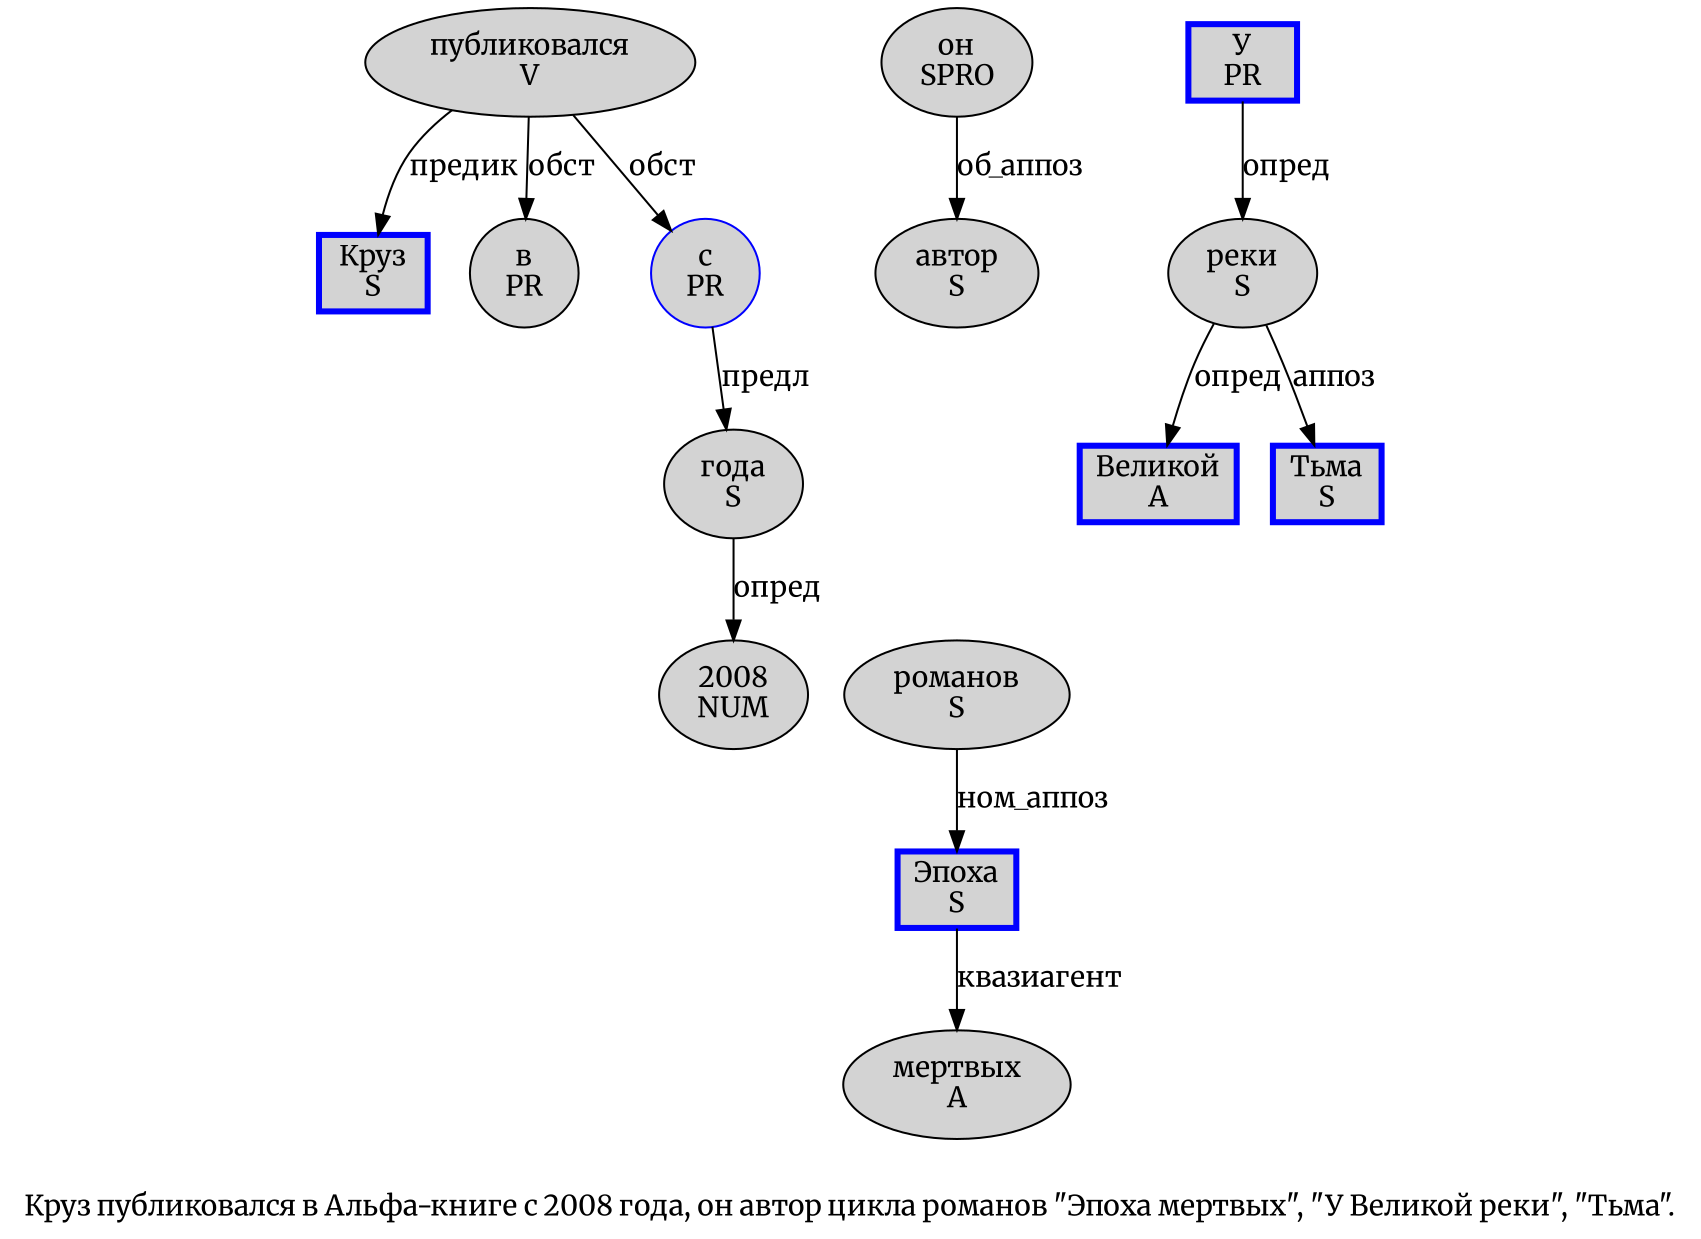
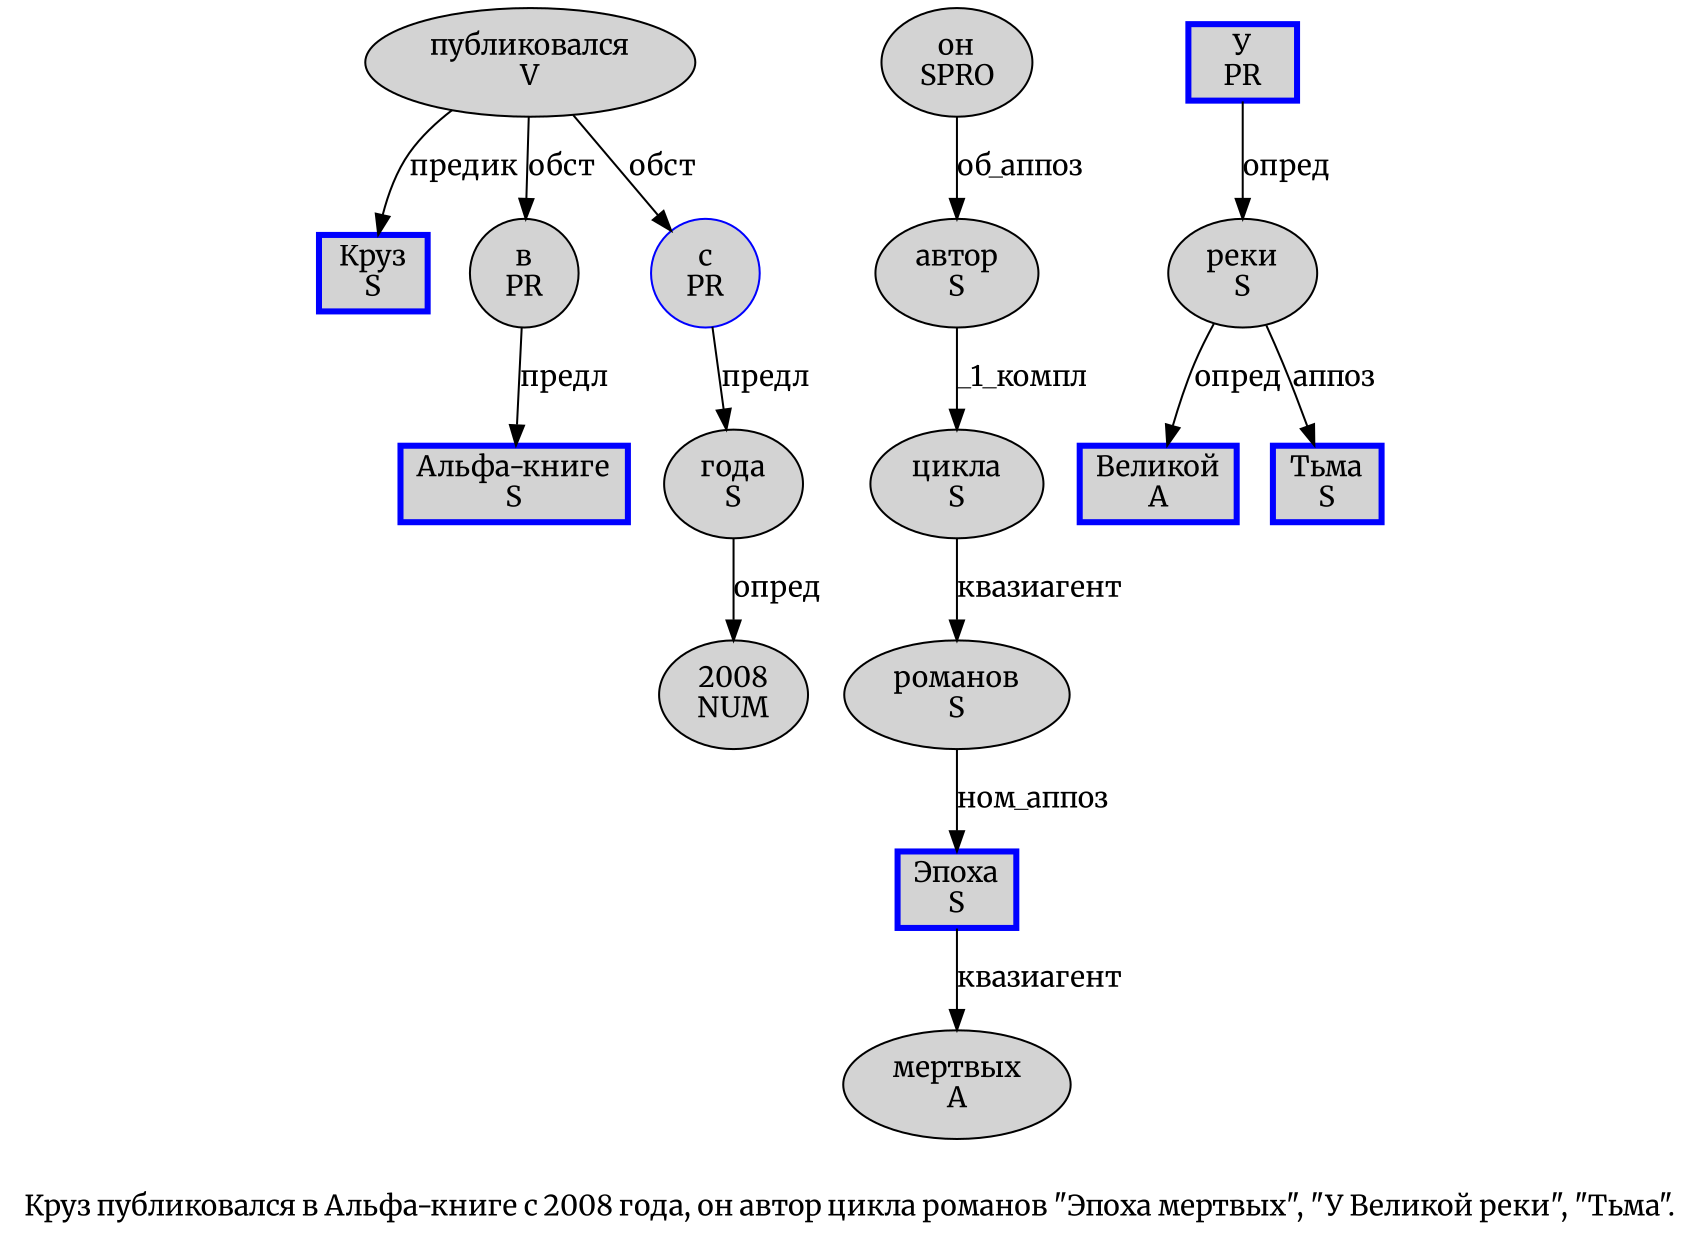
none -> (514, 484)
none -> (957, 484)
